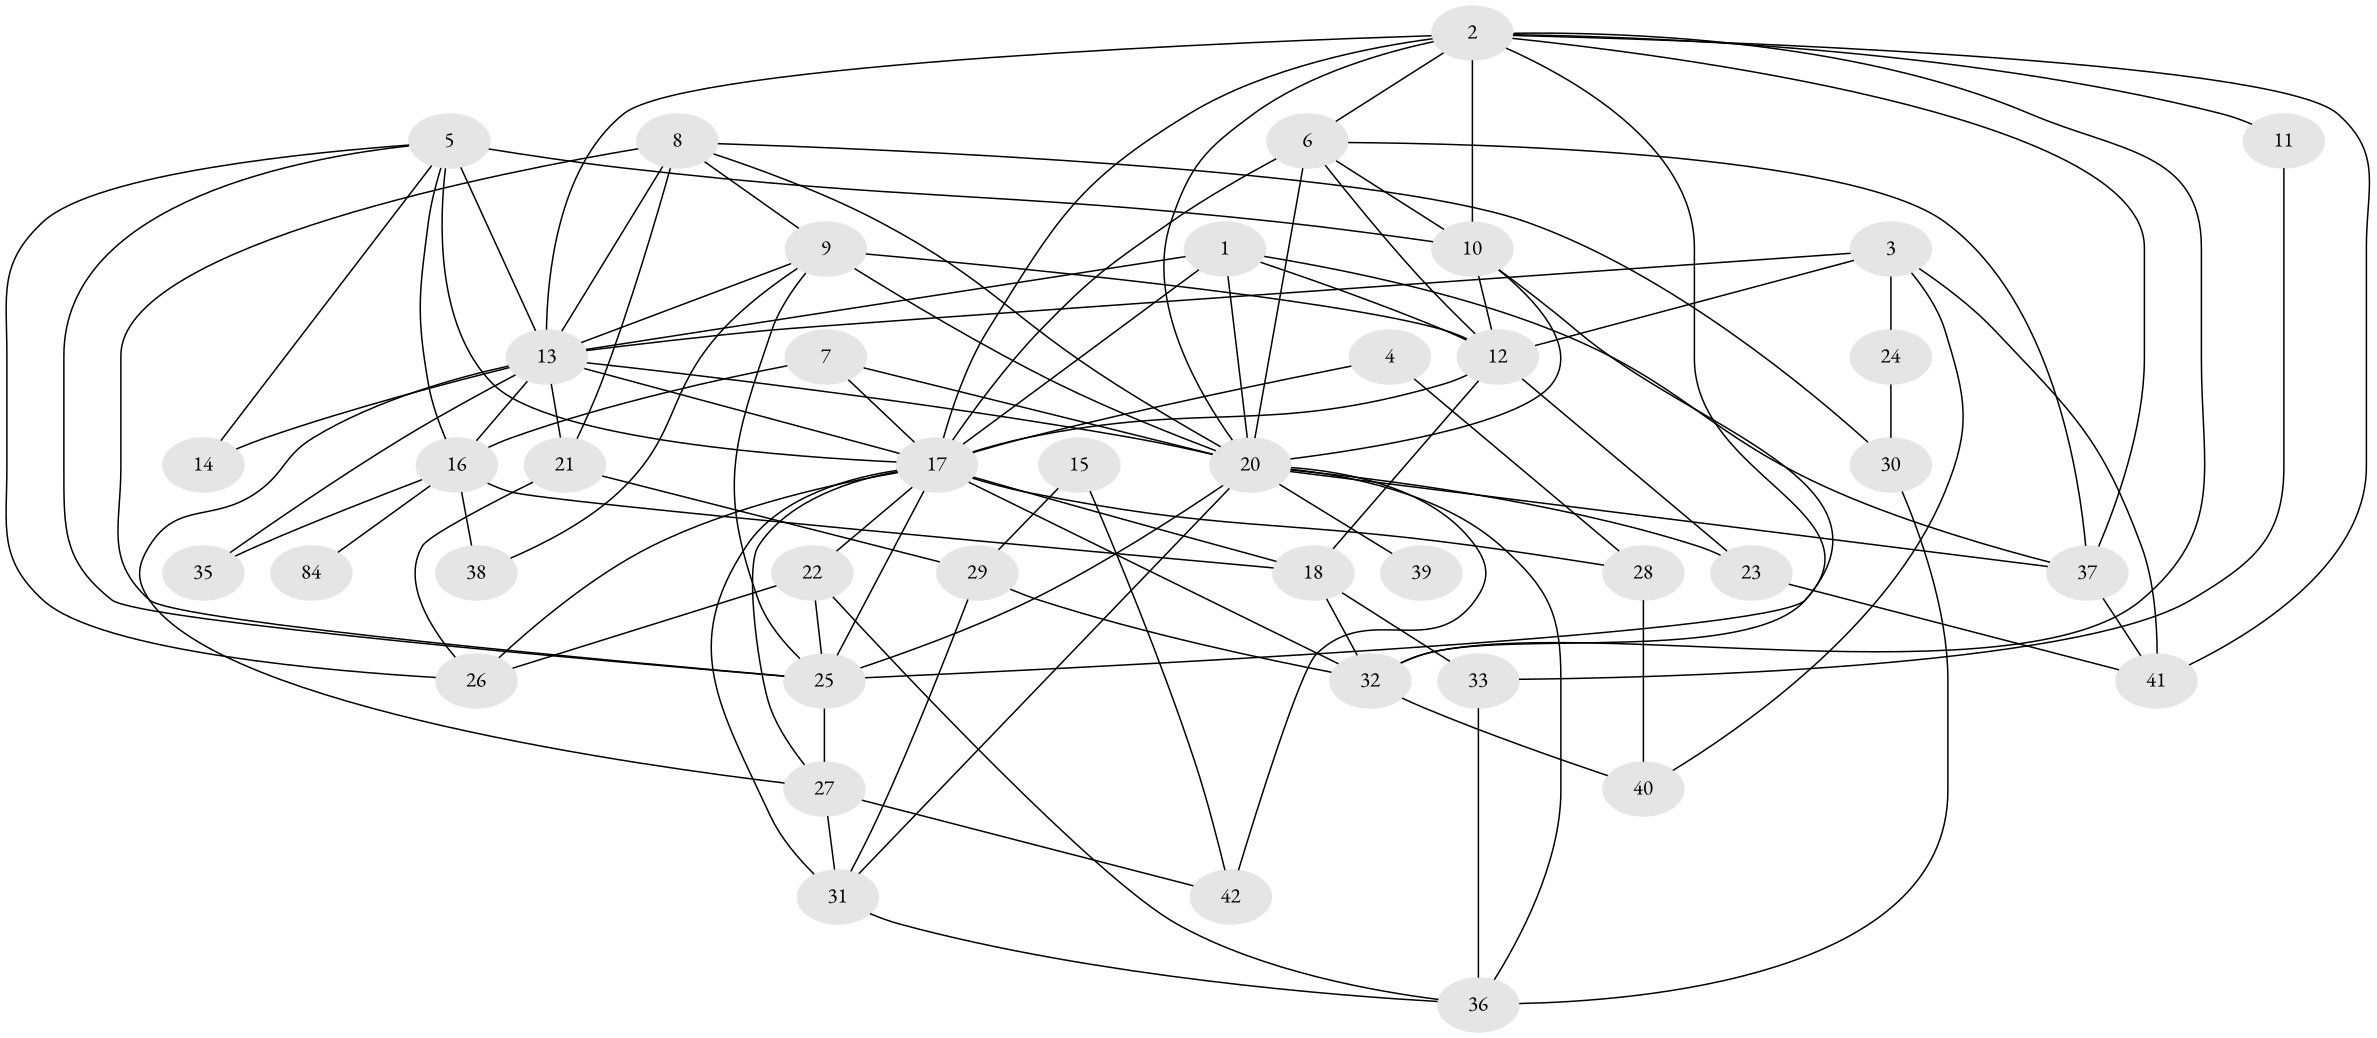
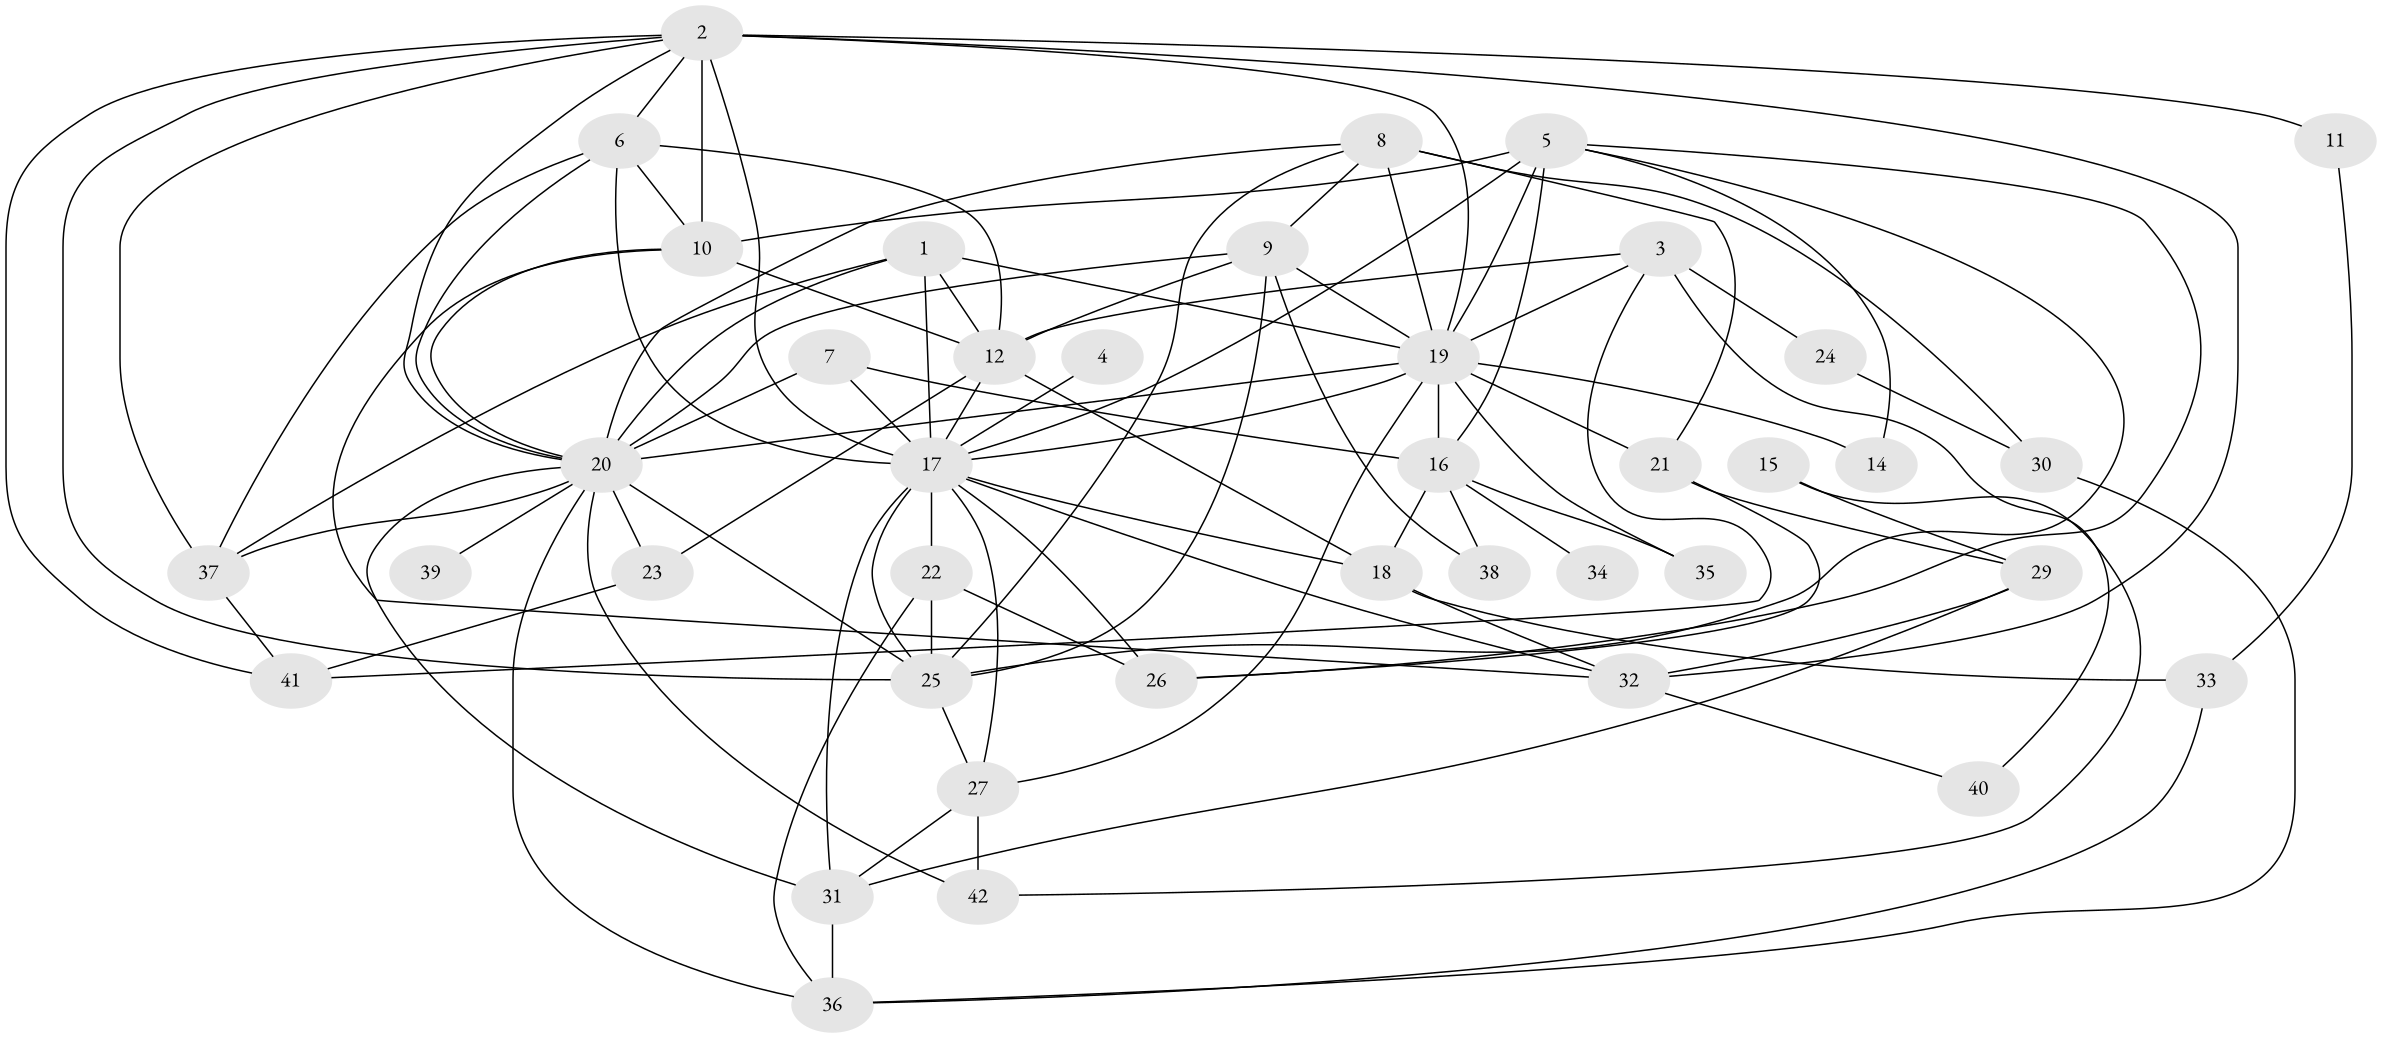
(547, 357) -> (1438, 357)
(311, 573) -> (1598, 573)
(1643, 573) -> none
